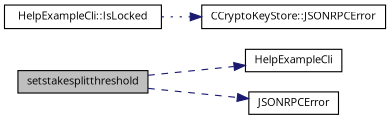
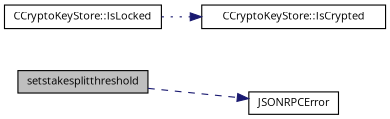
(83, 17) -> (83, 17)
(294, 17) -> (294, 17)
(294, 61) -> none
